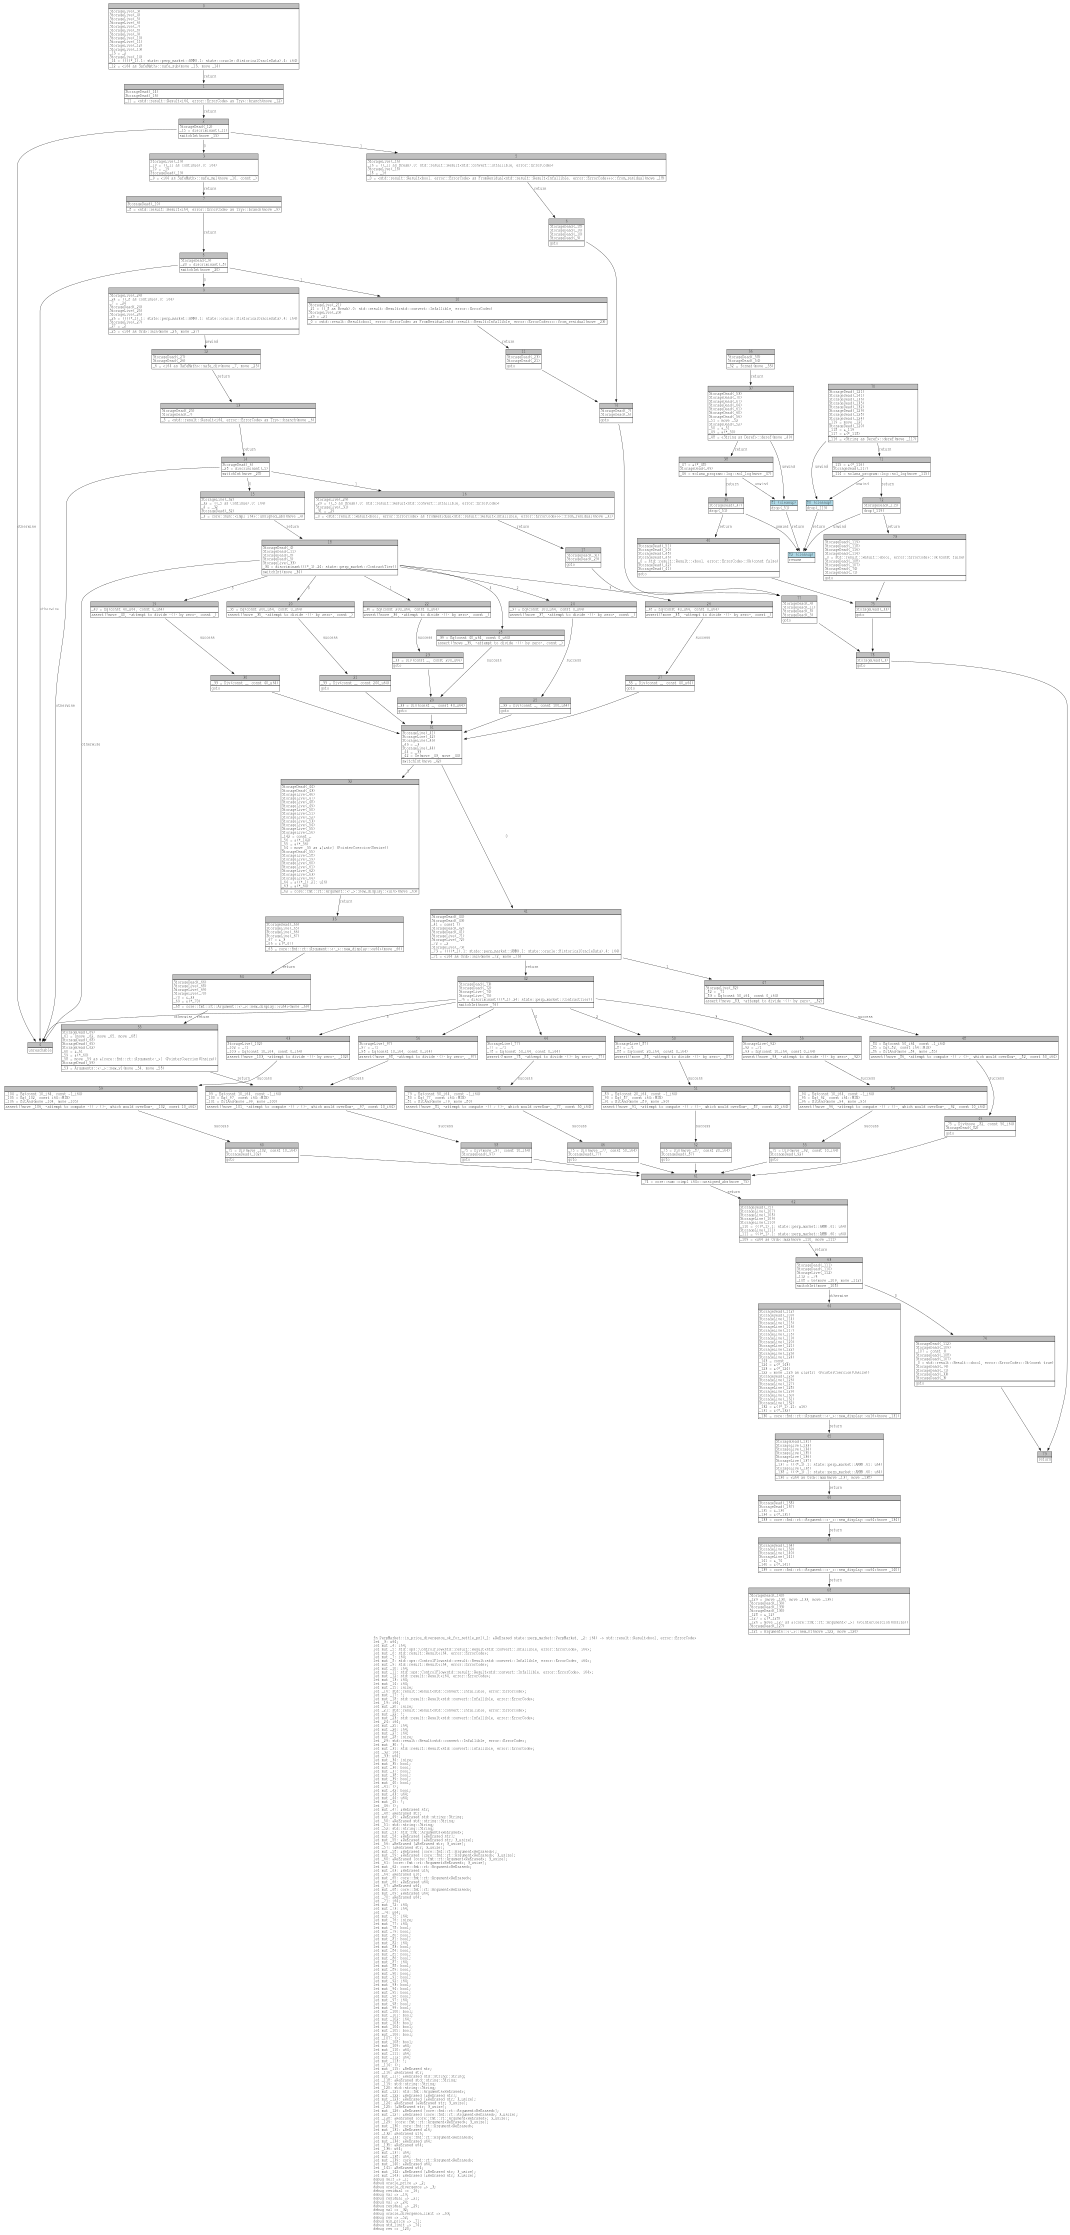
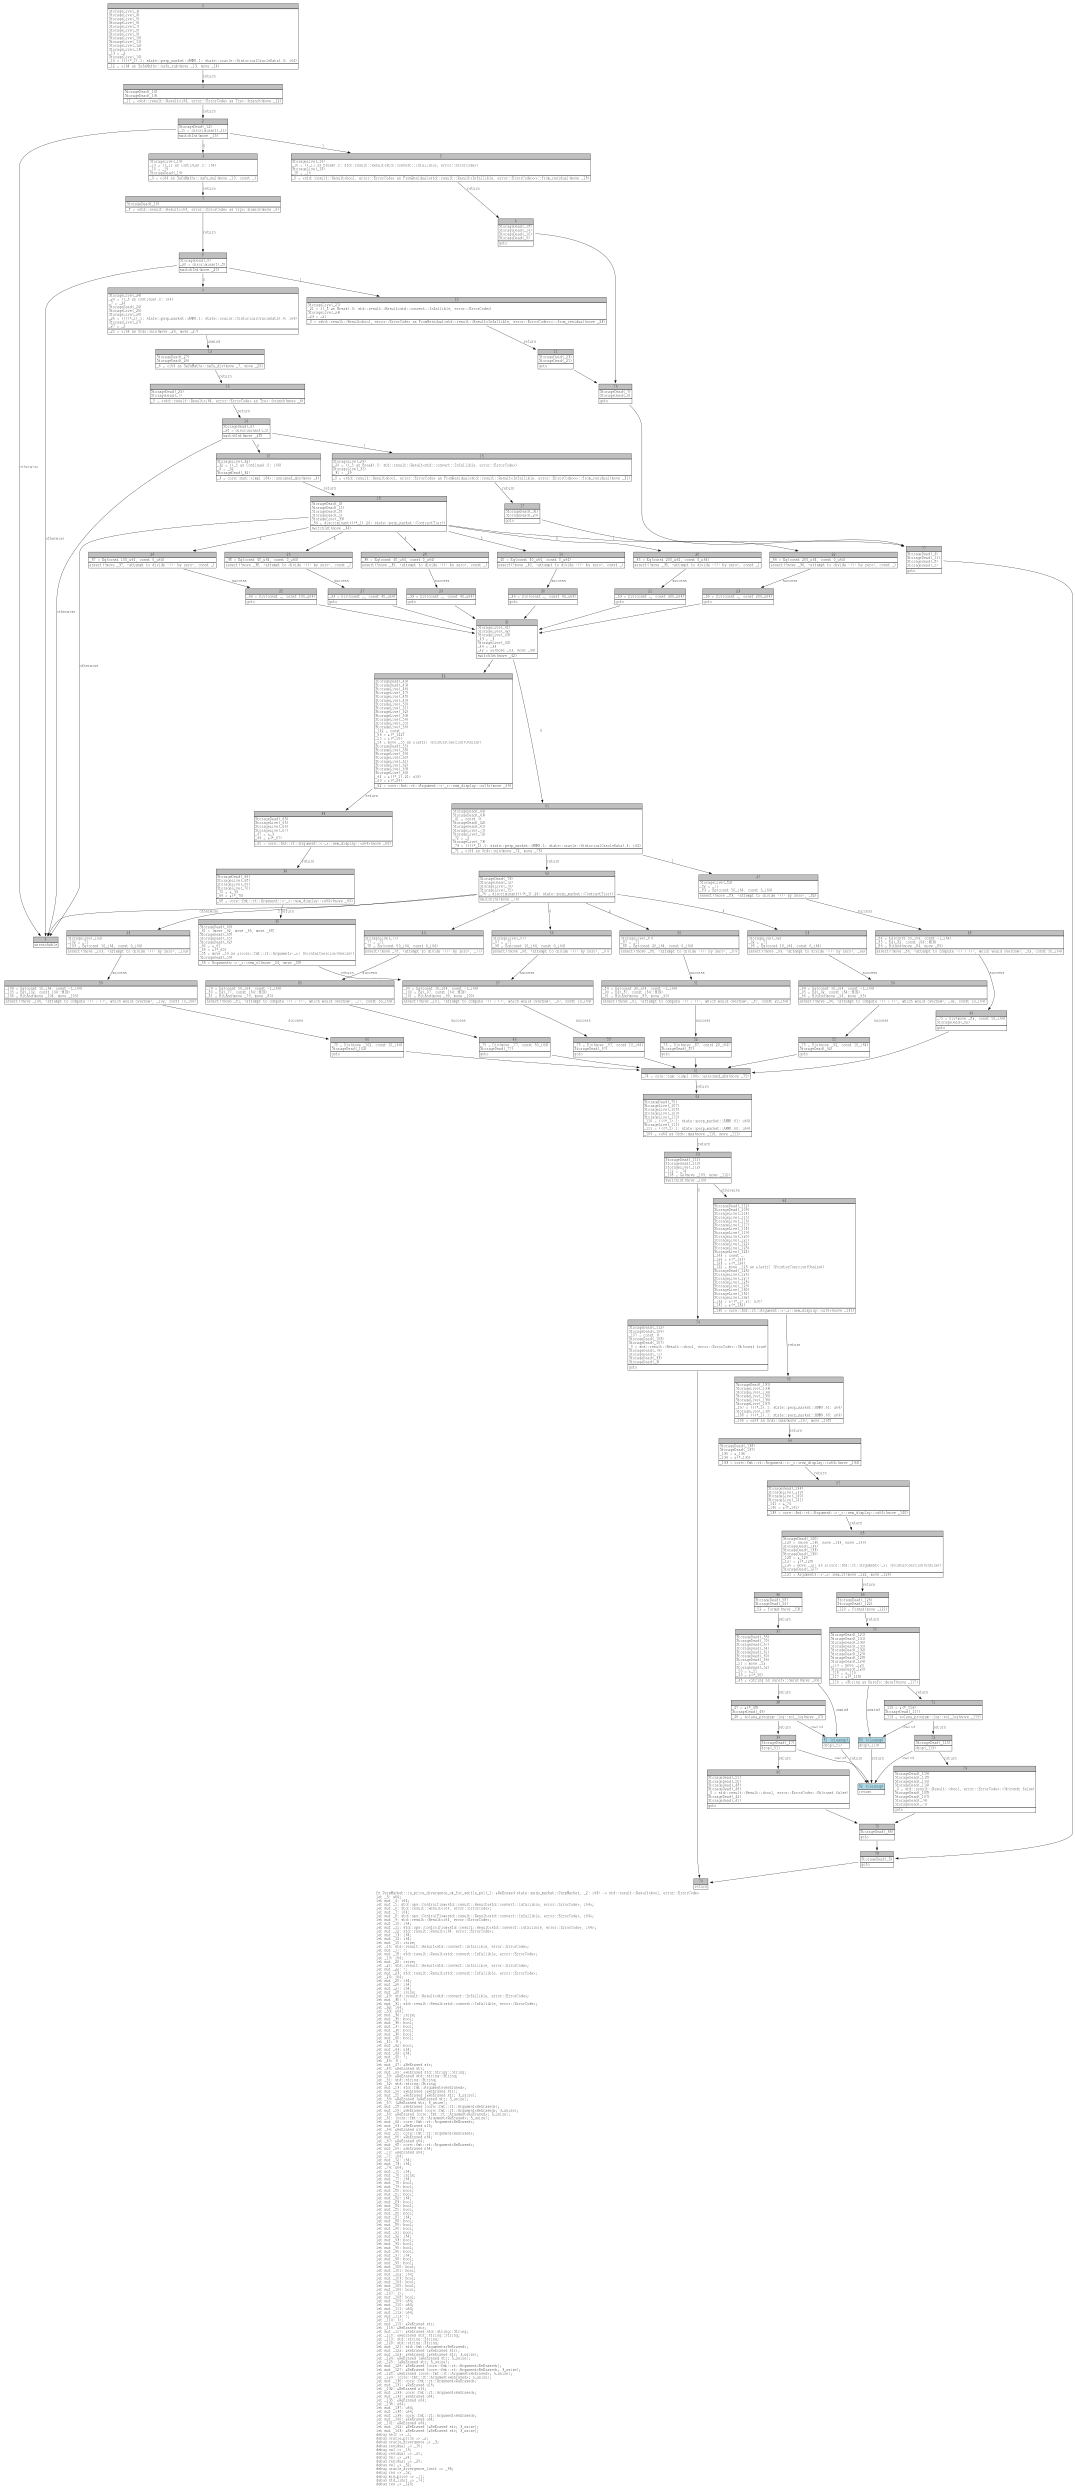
(430, 682) -> (621, 618)
none -> (863, 1602)
